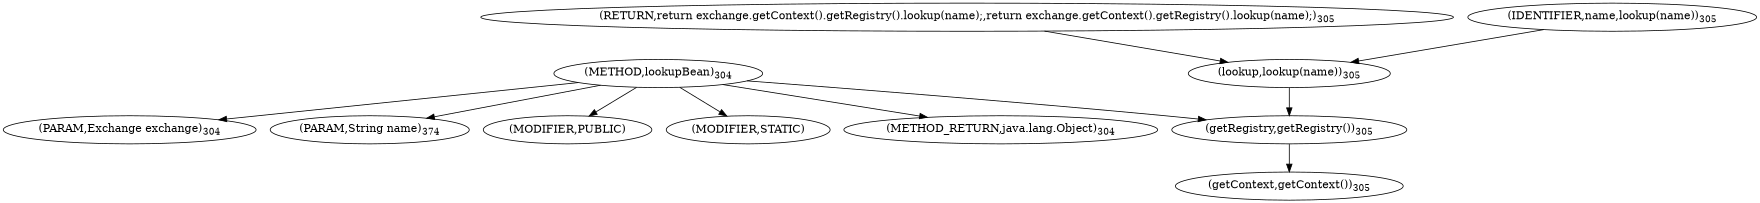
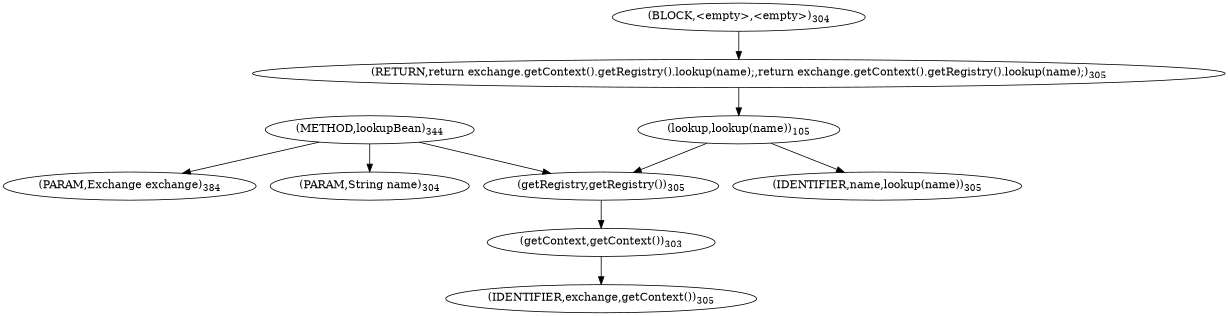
none -> (739, 17)
(1451, 45) -> (804, 156)
(723, 72) -> (435, 129)
(1352, 72) -> (801, 129)
(212, 129) -> (212, 185)
(431, 129) -> (431, 185)
(568, 130) -> none
(748, 130) -> none
(1001, 130) -> none
(1362, 185) -> (674, 241)
none -> (601, 299)
